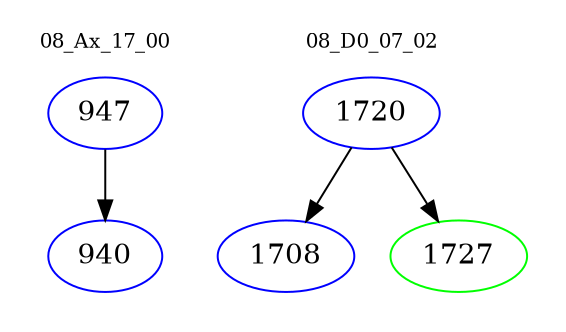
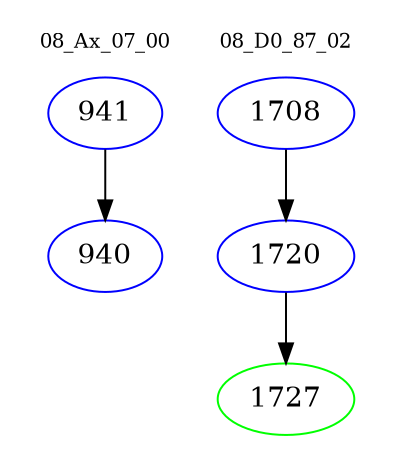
(105, 43) -> (105, 43)
(372, 43) -> (286, 43)
(105, 113) -> (105, 113)
(334, 176) -> (286, 175)
